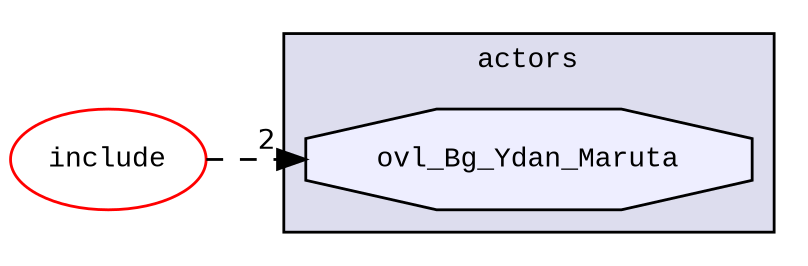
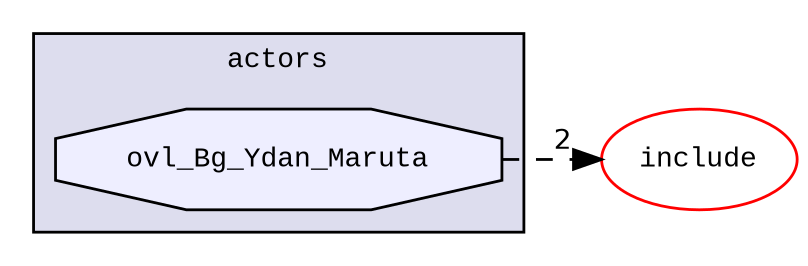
(242, 159) -> (541, 159)
